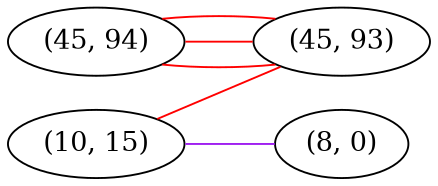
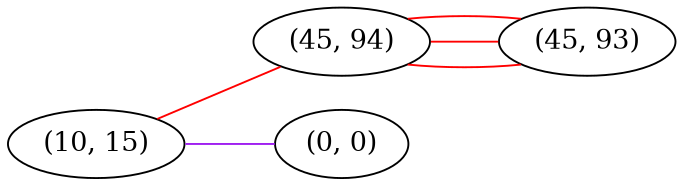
(219, 93) -> (219, 93)
(342, 144) -> (342, 144)
